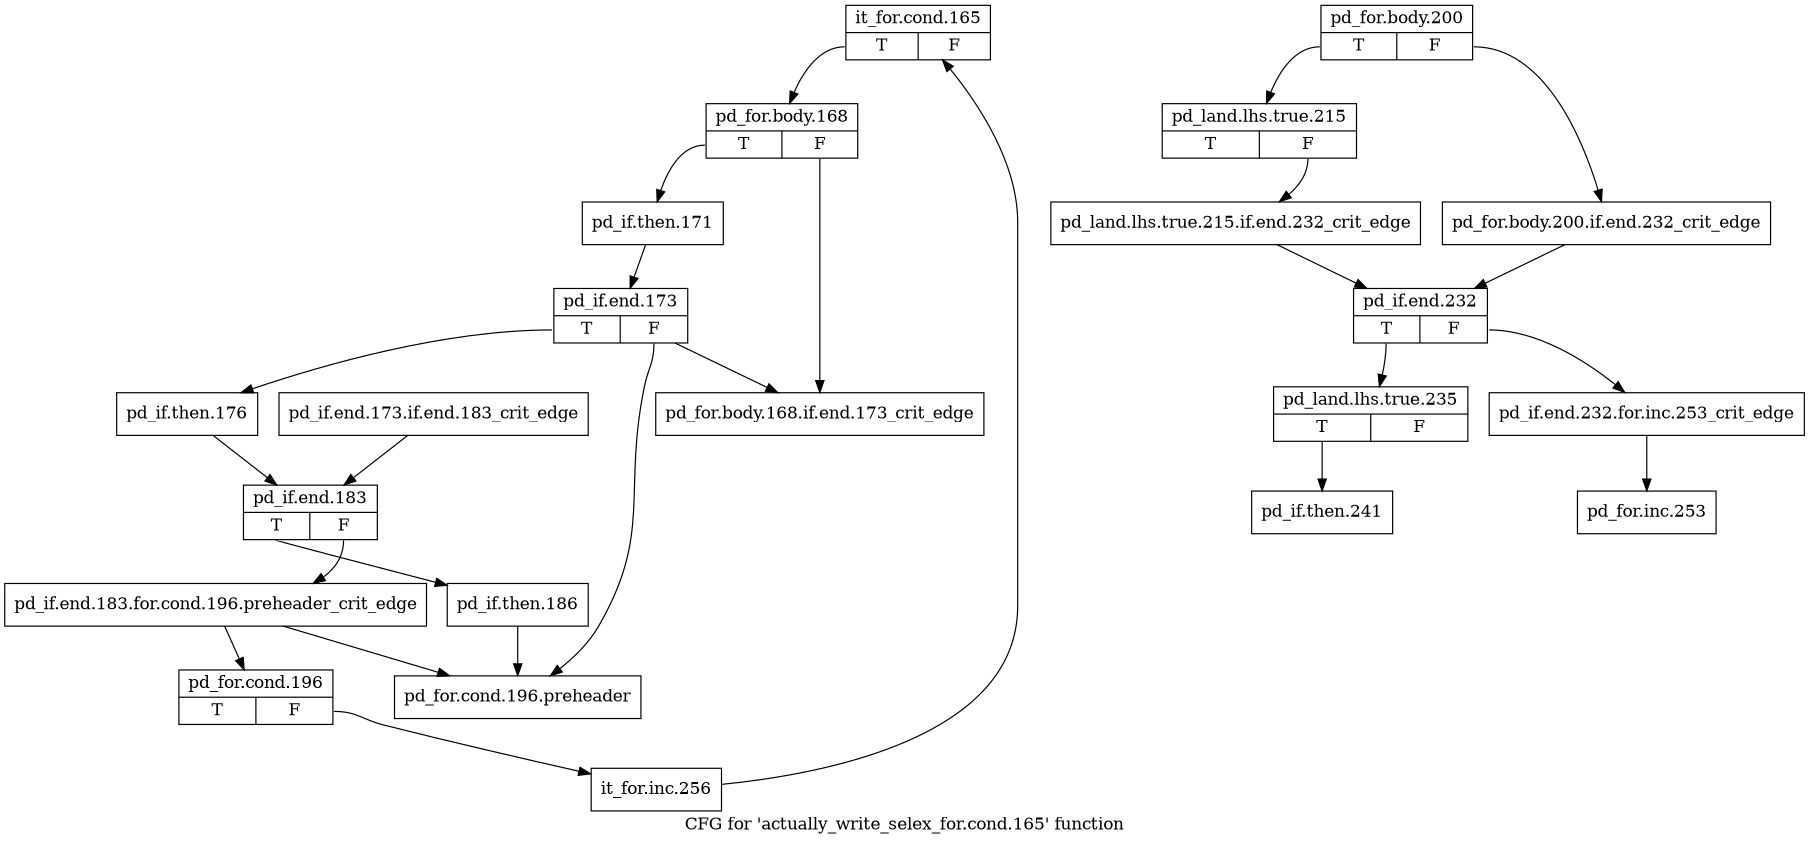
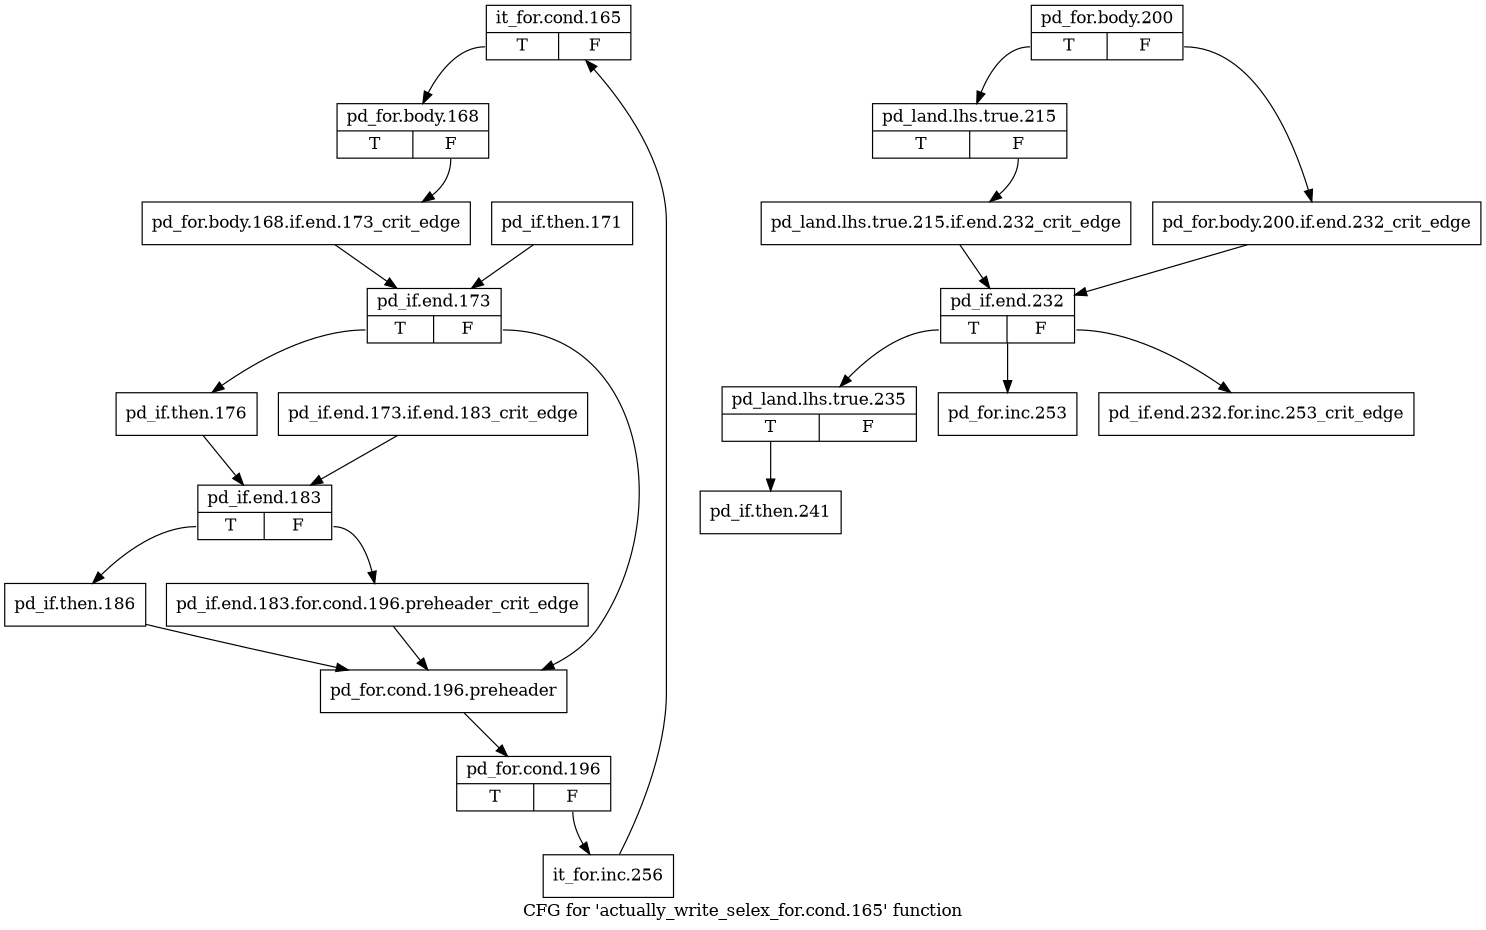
(676, 161) -> none
(721, 365) -> (361, 263)
(1647, 457) -> (1008, 362)
(232, 643) -> (482, 730)
